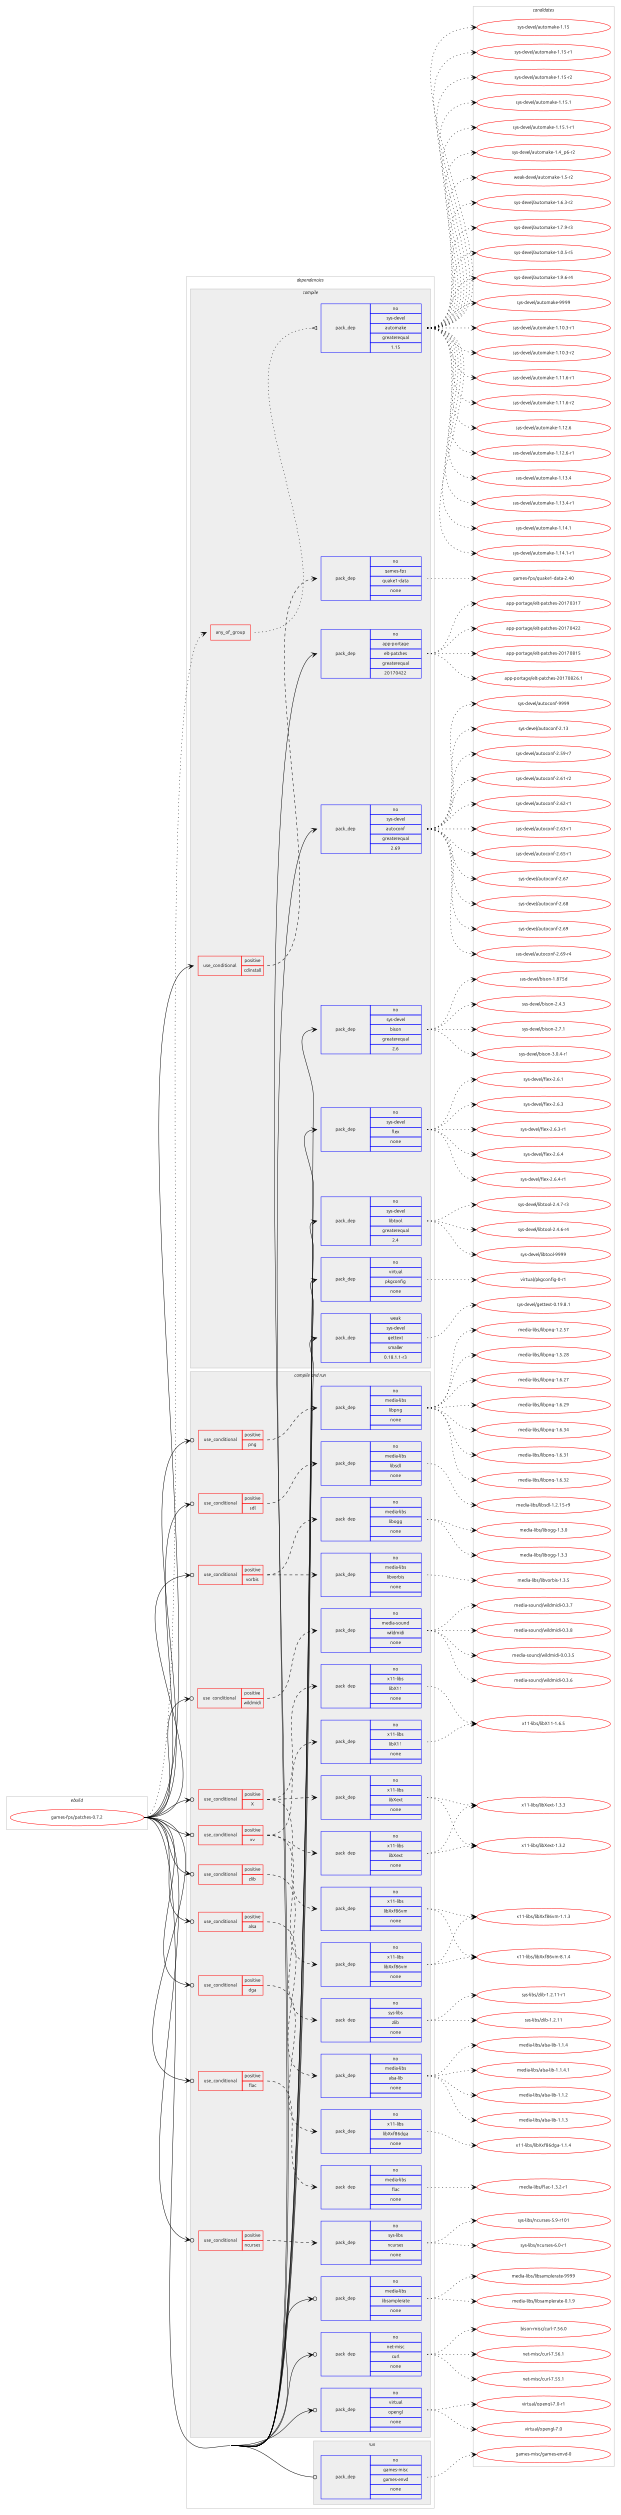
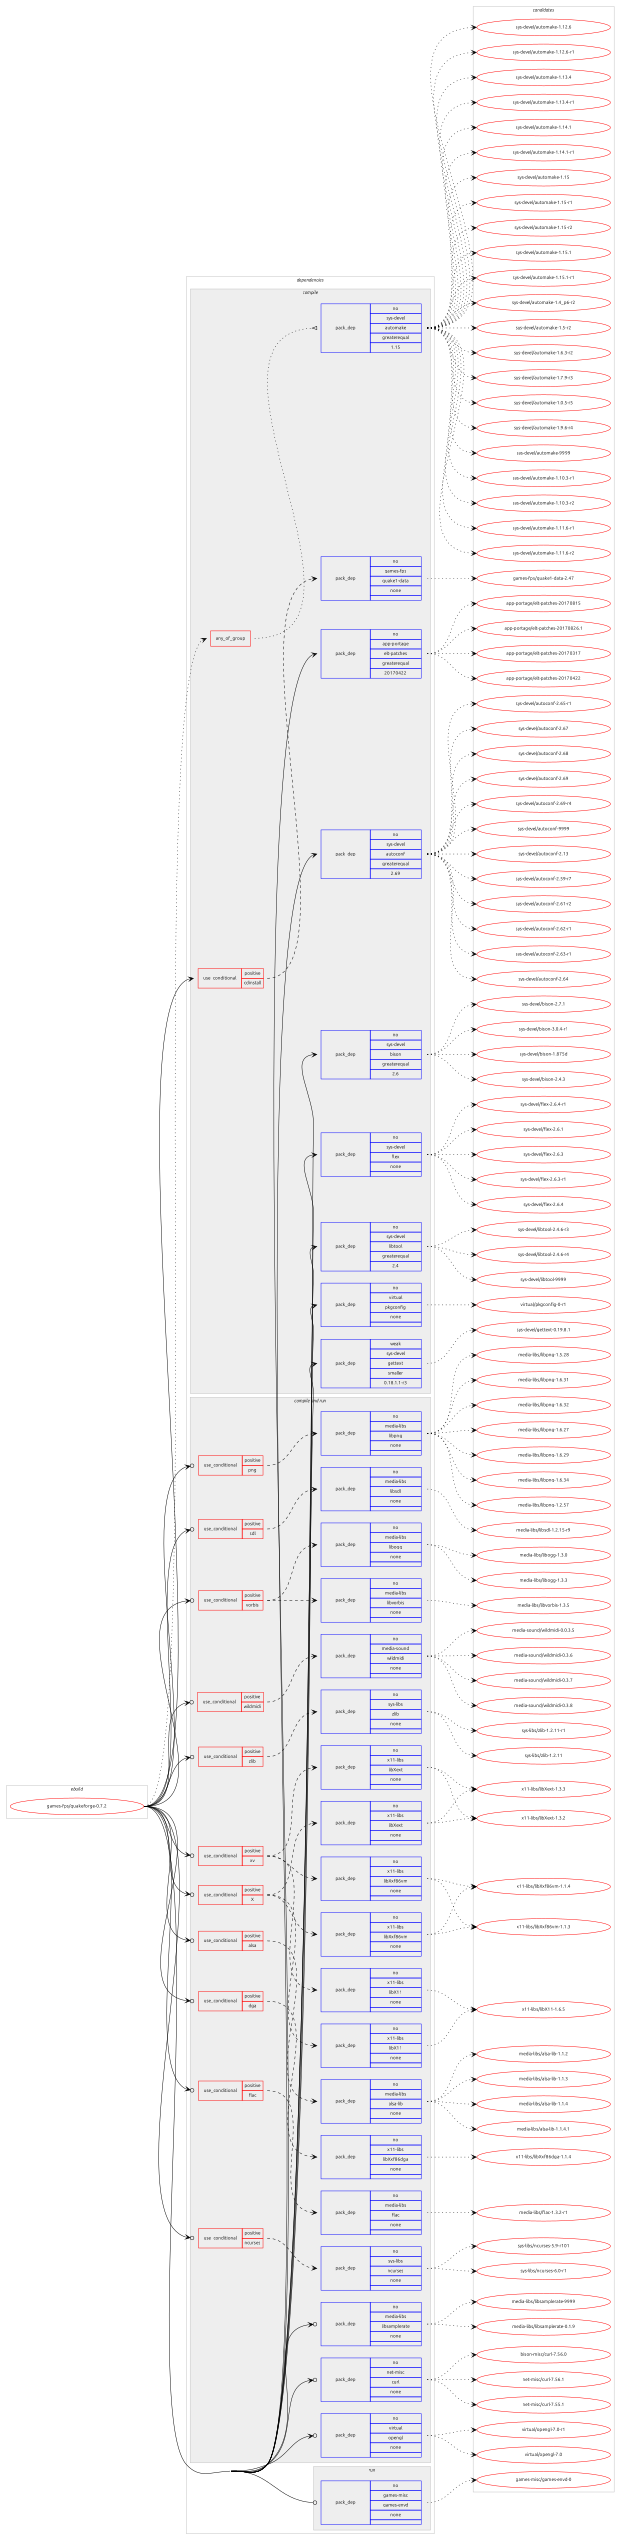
(544, 178) -> (544, 328)
(544, 578) -> (544, 578)
none -> (544, 979)
(544, 1205) -> (544, 1230)
(77, 1818) -> (77, 1806)
(544, 1957) -> (544, 1887)
